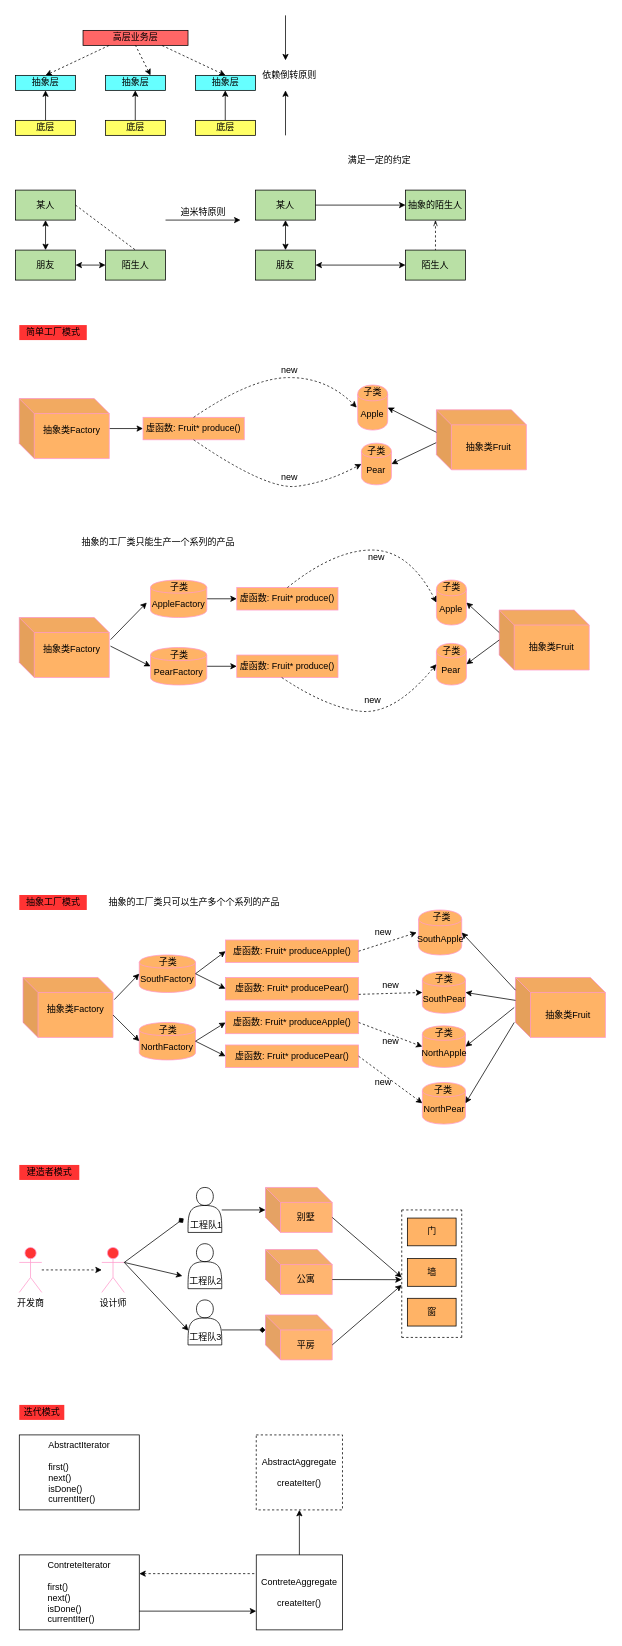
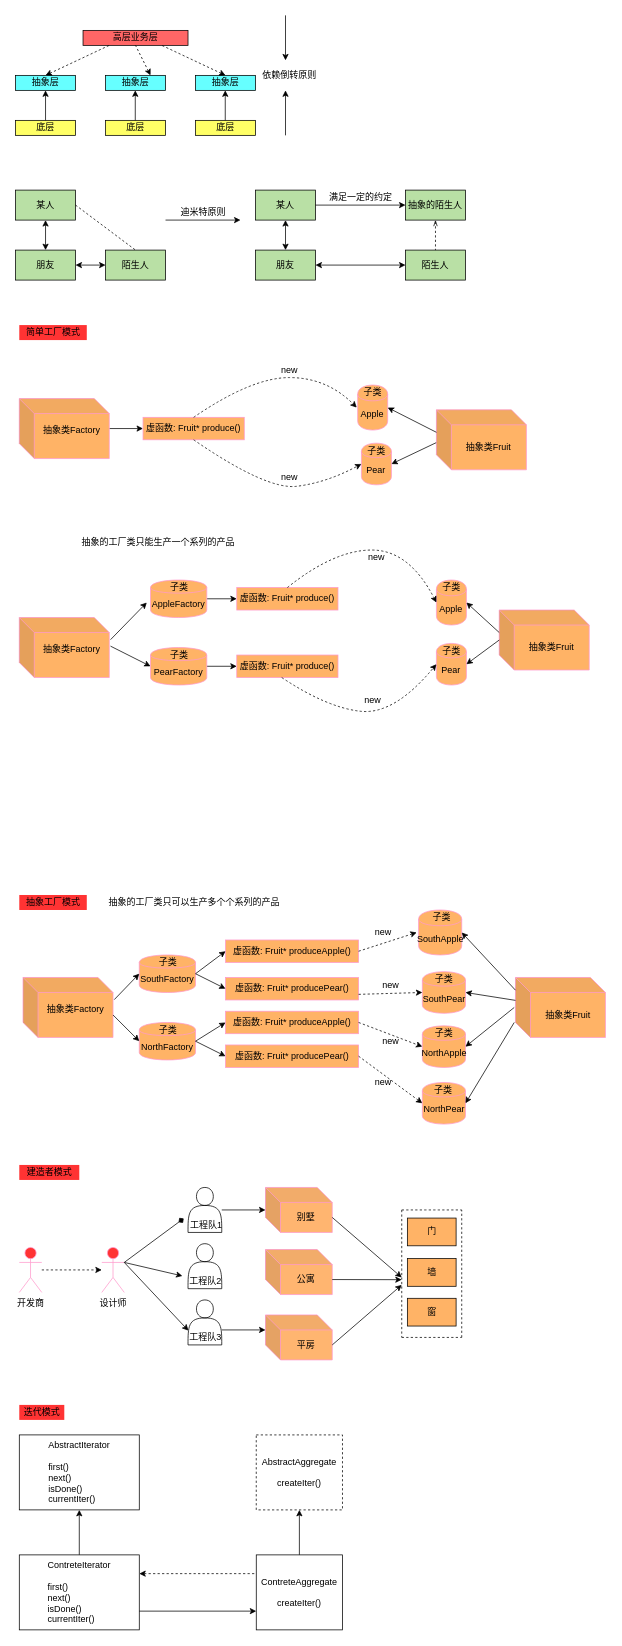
(379, 160) -> (360, 198)
(258, 1330) -> (259, 1330)
none -> (79, 1535)
